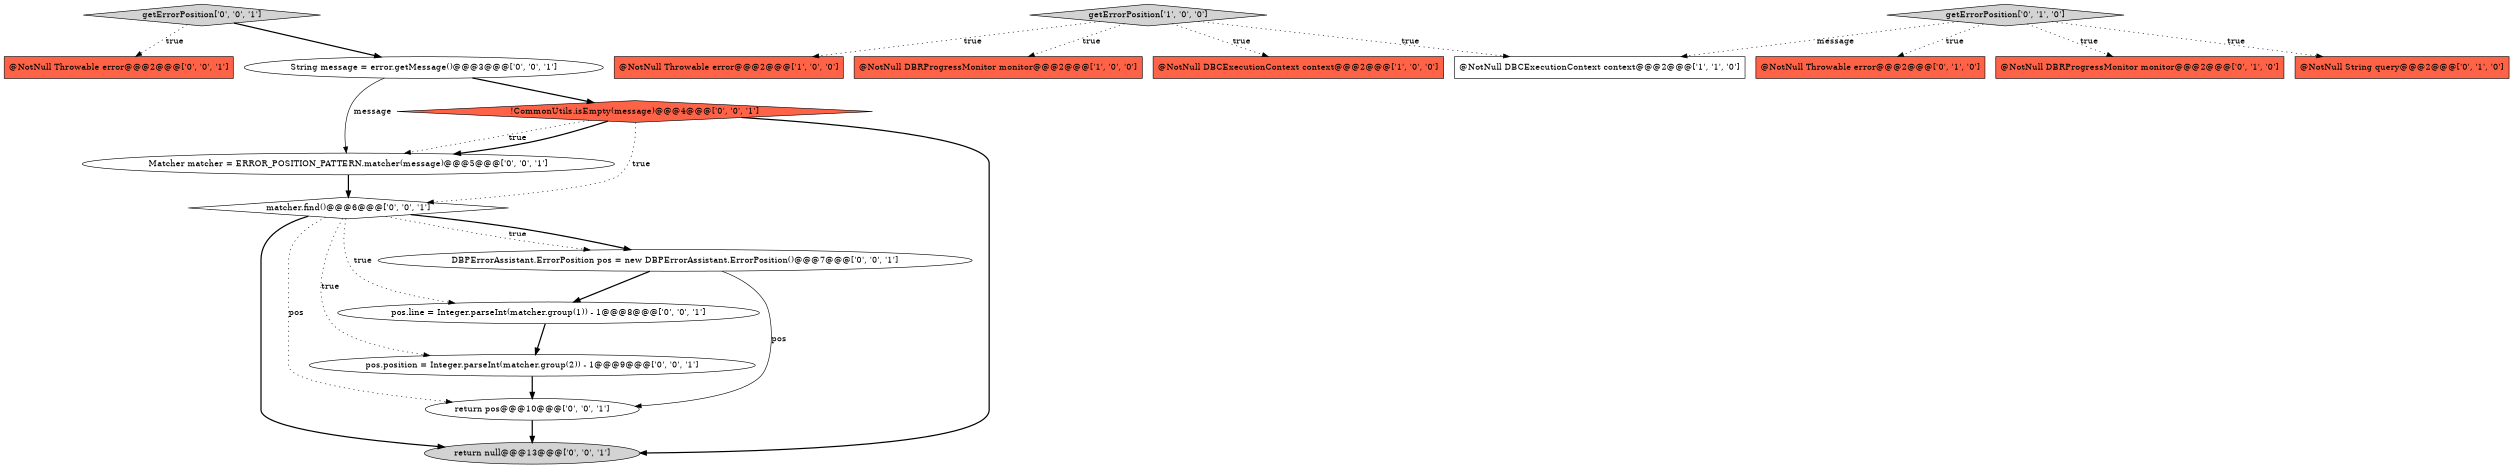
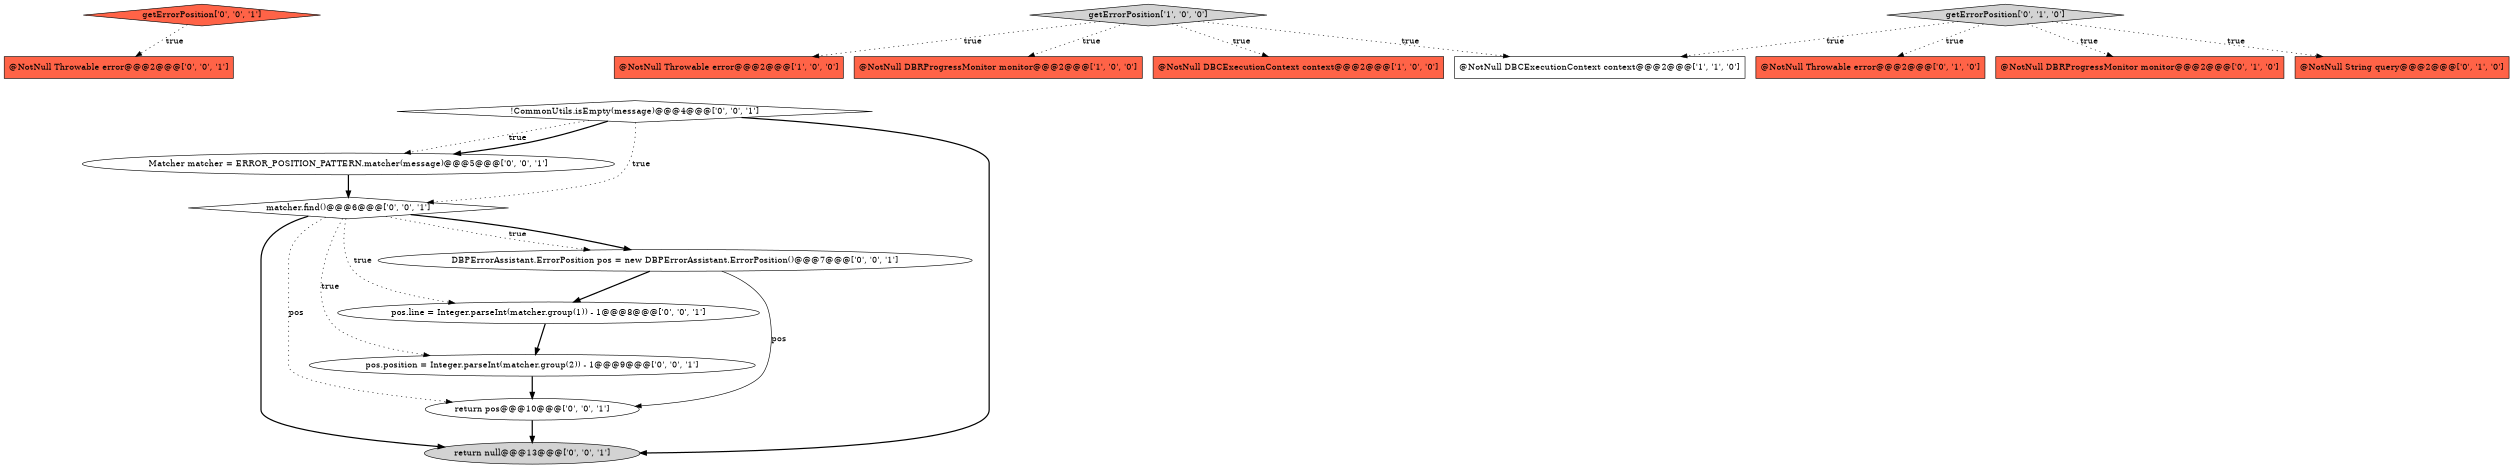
(202, 15) -> (202, 15)
(1836, 41) -> (1836, 41)
(424, 68) -> none
(635, 112) -> (635, 112)
